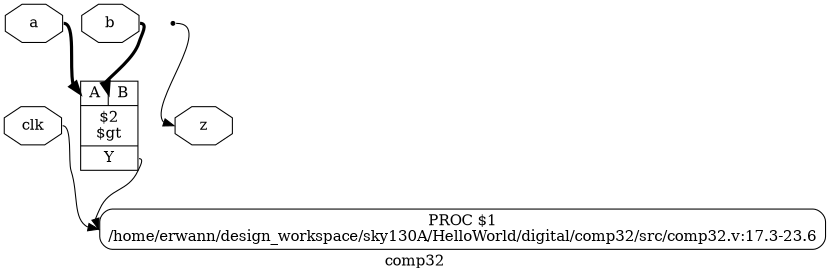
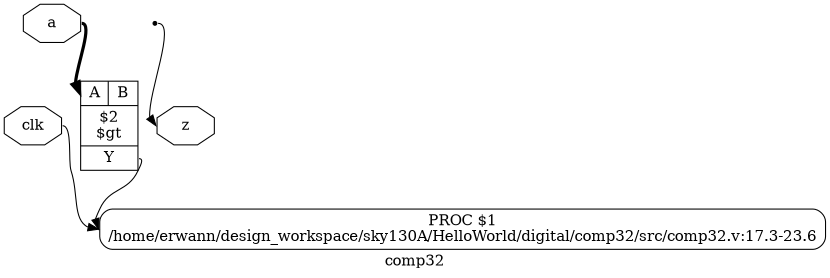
(110, 23) -> none
